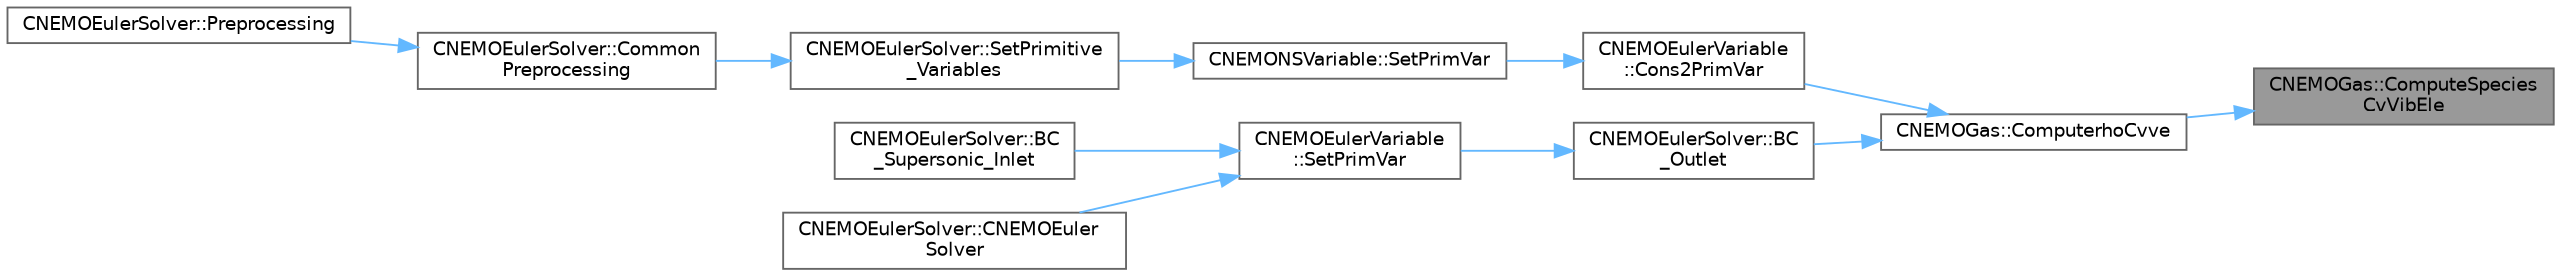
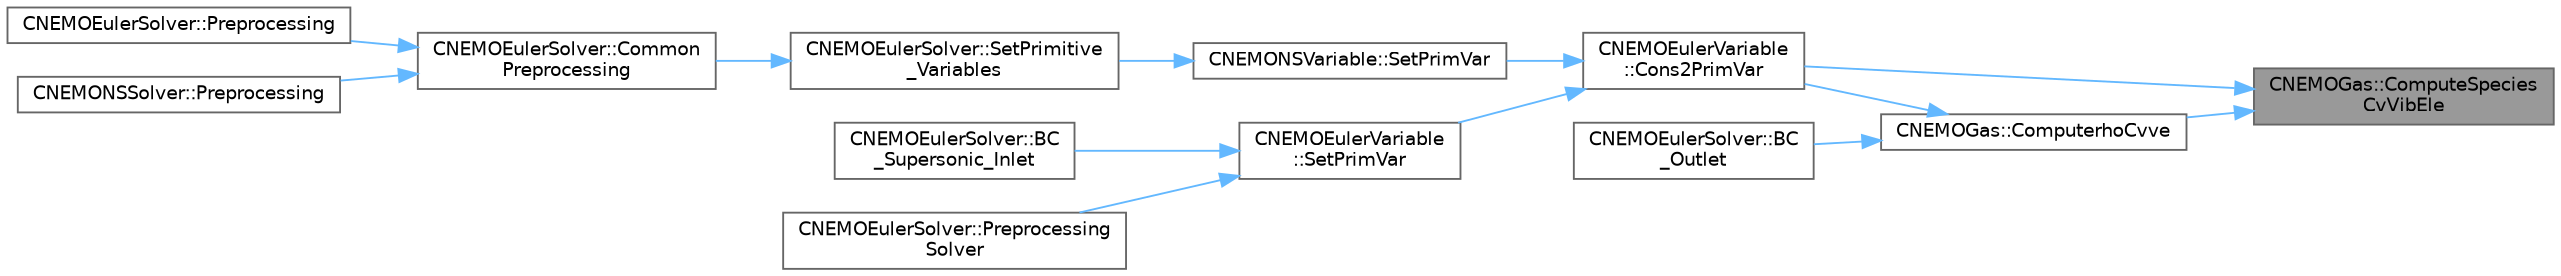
none -> (2019, 77)
none -> (179, 95)
(1507, 151) -> (1512, 108)
(955, 241) -> (955, 241)
